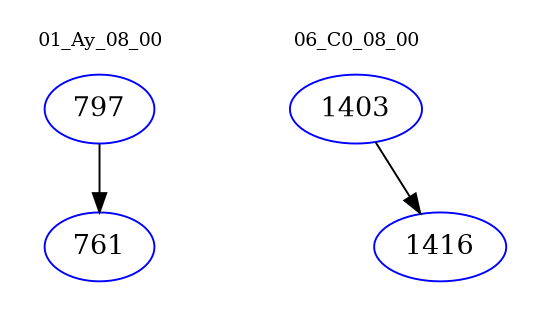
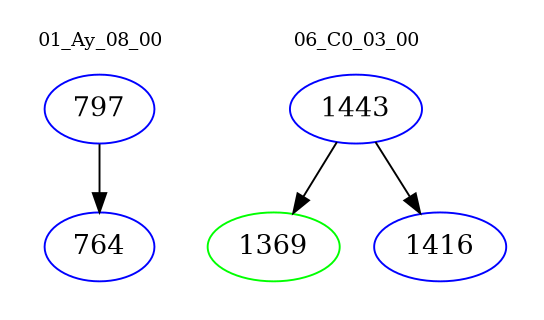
(357, 41) -> (357, 41)
(356, 109) -> (356, 109)
(100, 247) -> (100, 247)
none -> (274, 247)
